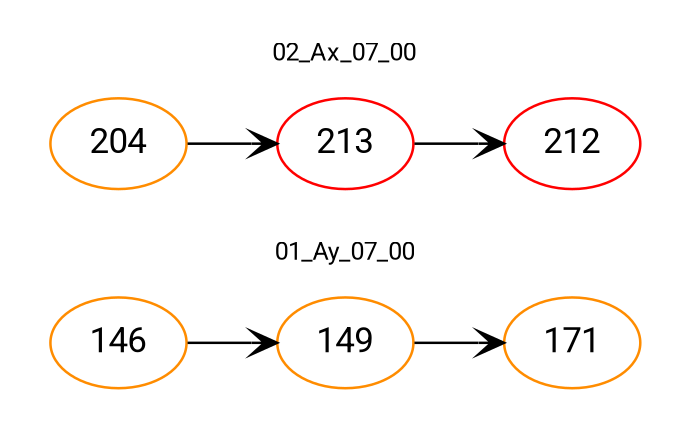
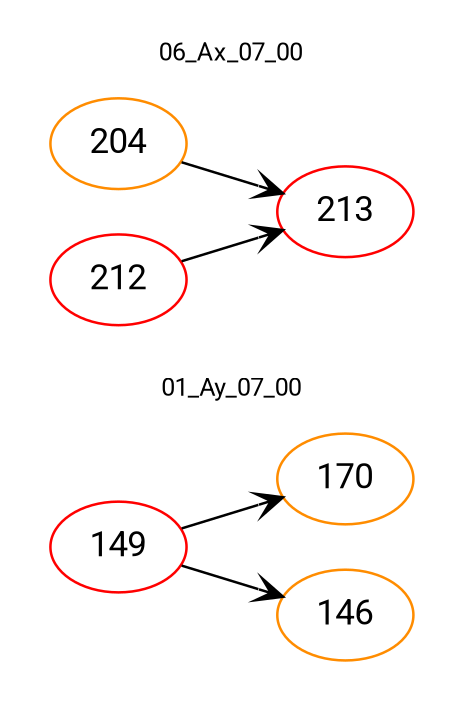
(345, 54) -> (232, 54)
(446, 144) -> (220, 249)
(220, 343) -> (220, 577)
(345, 343) -> (118, 547)
(572, 343) -> (345, 479)
